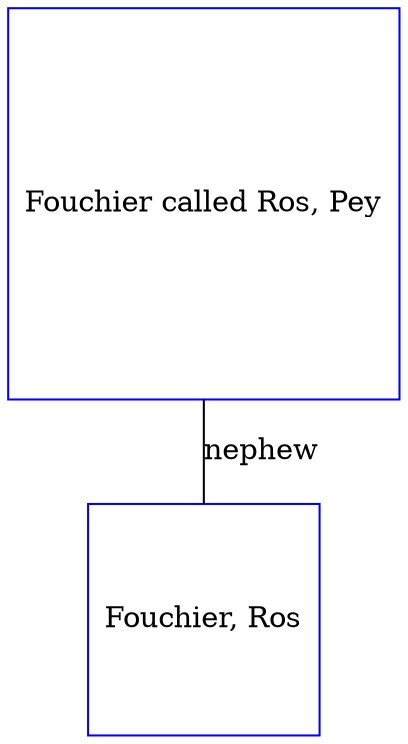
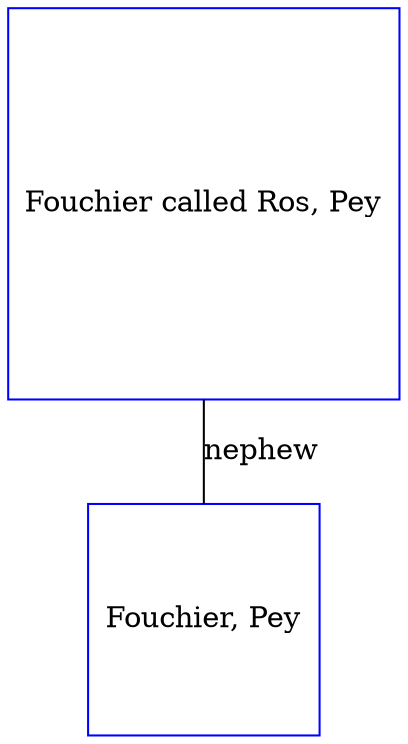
(204, 620) -> (204, 620)
